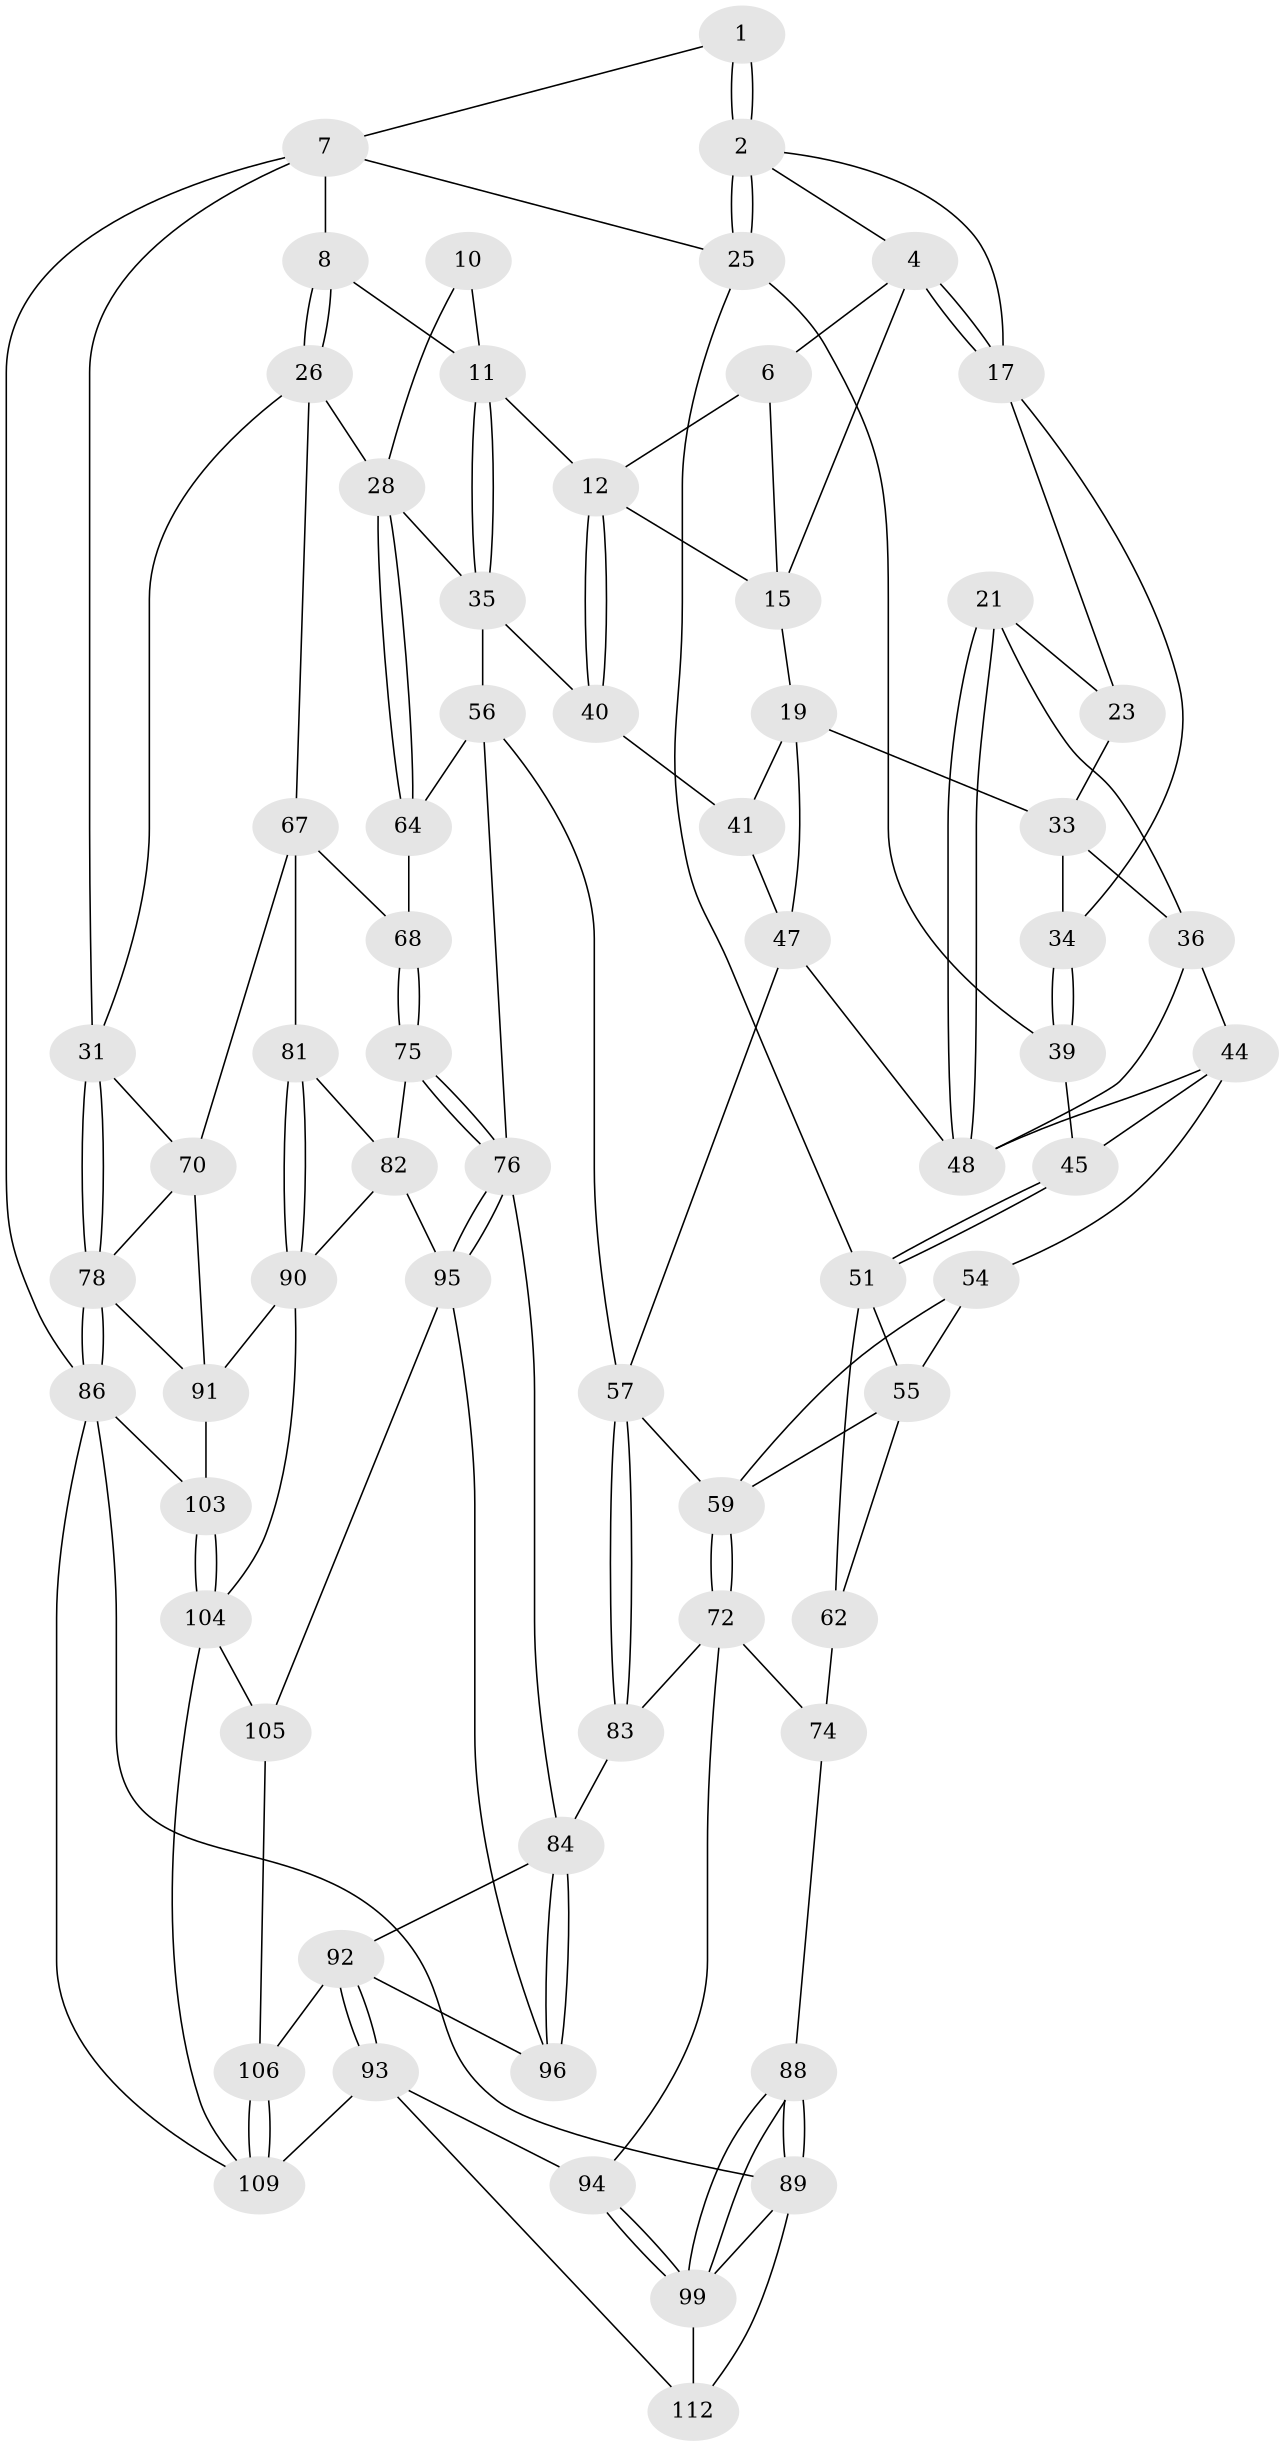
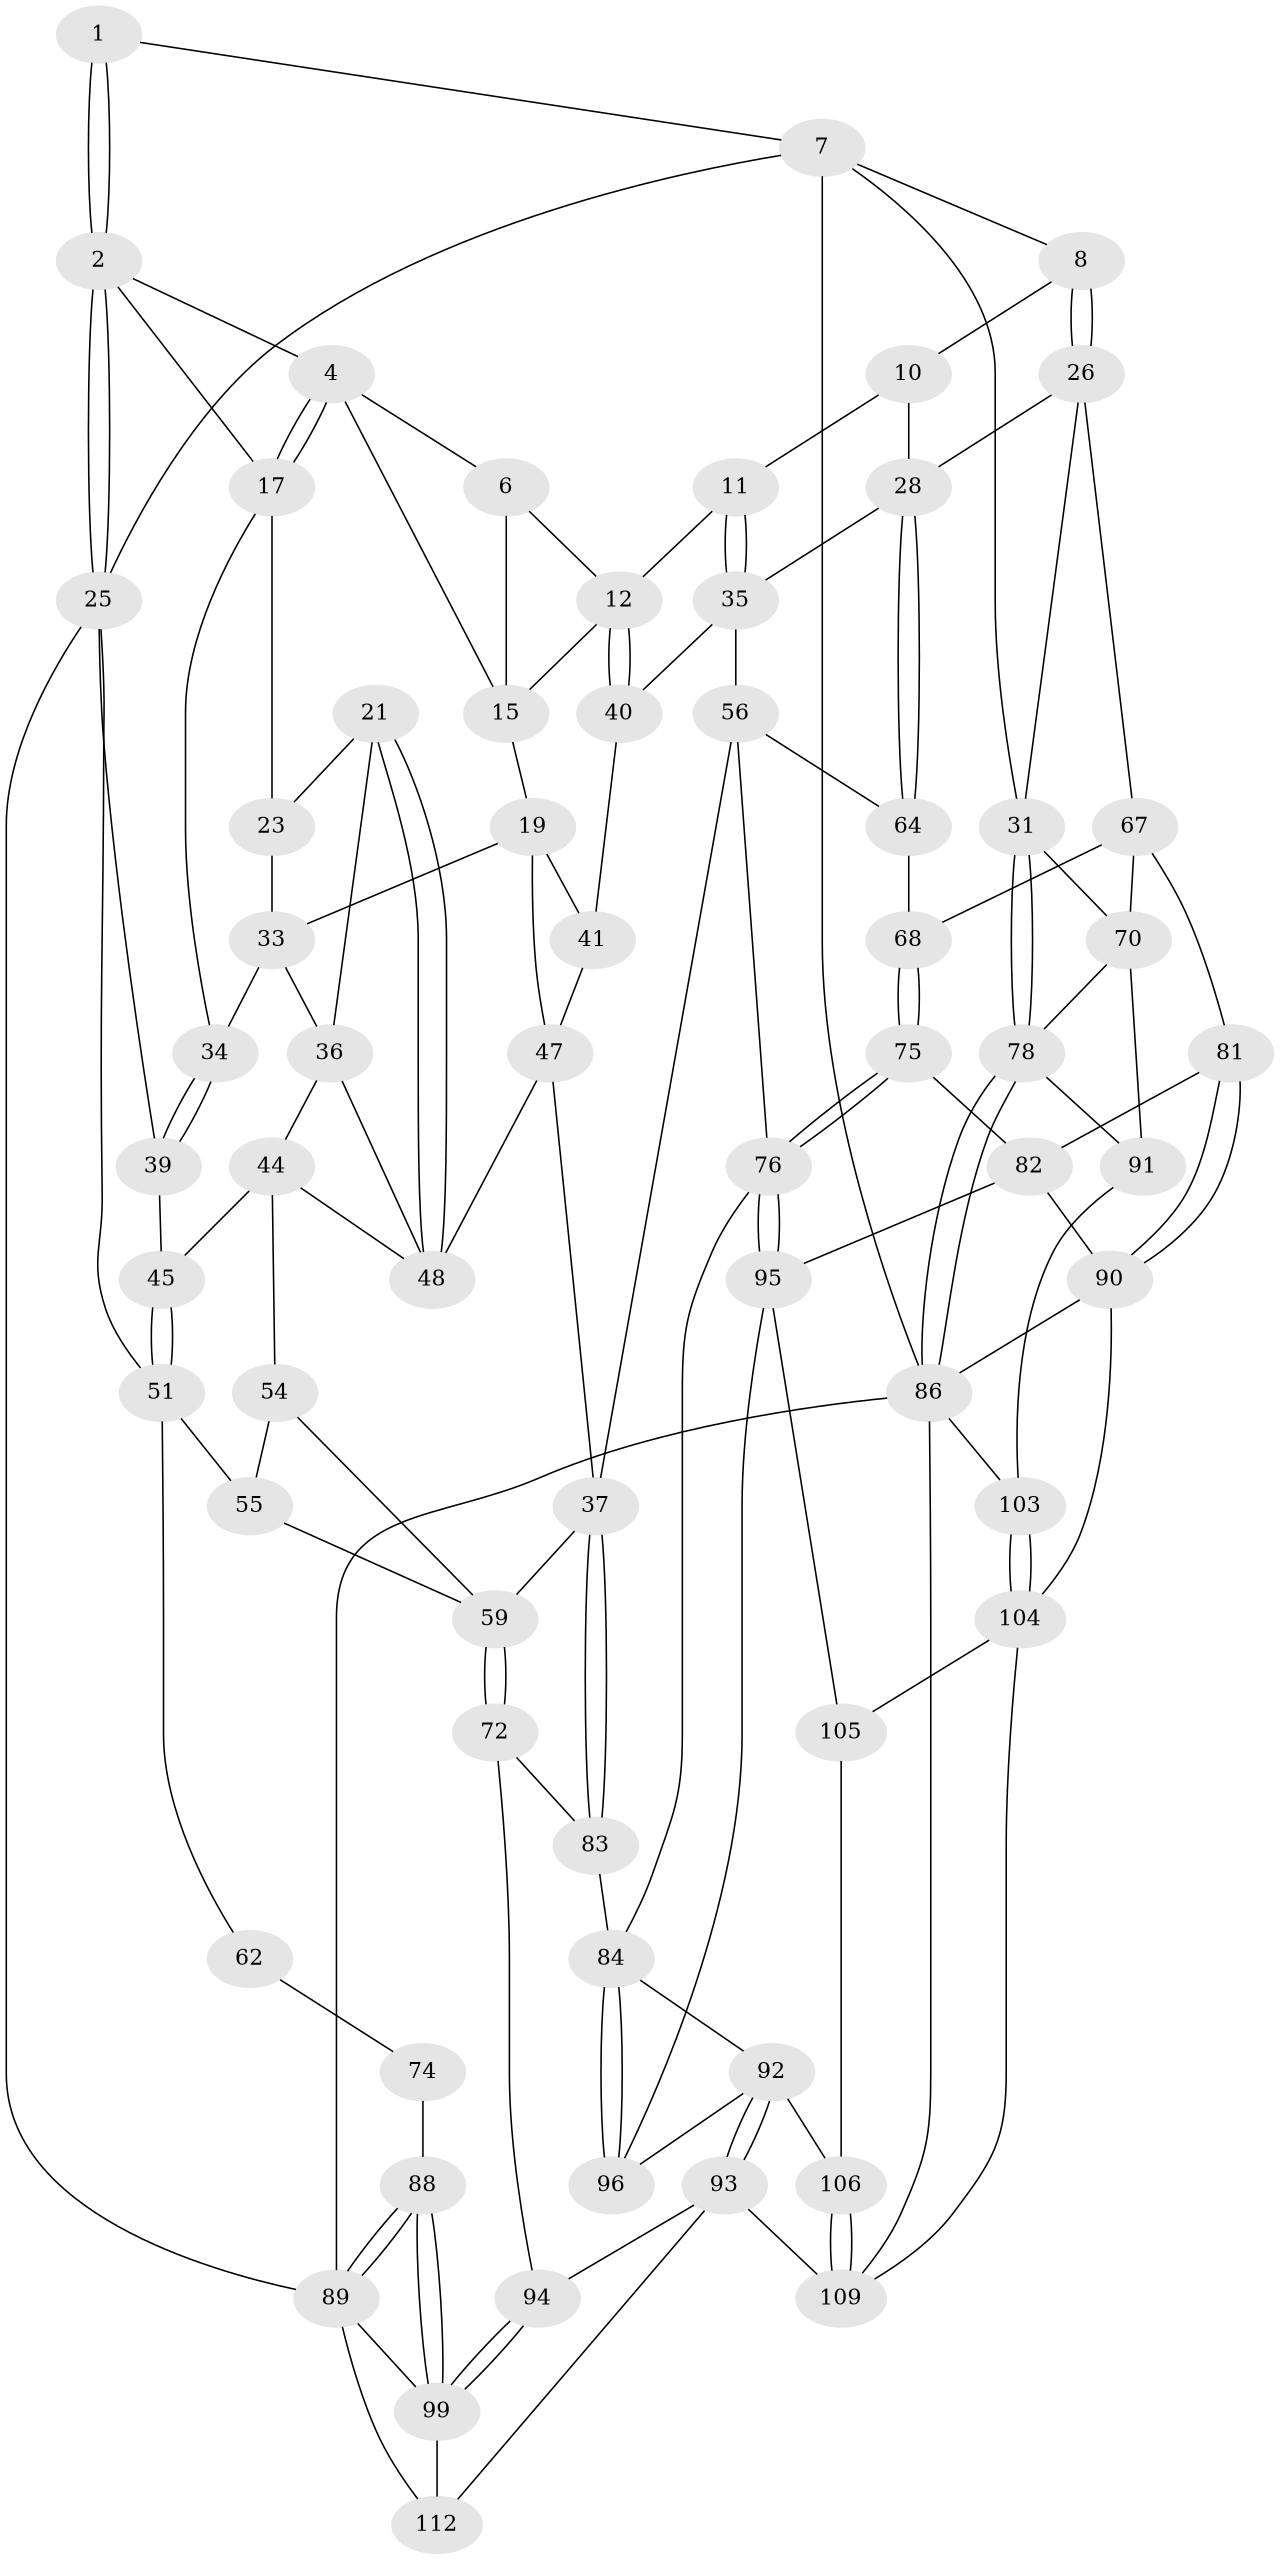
(404, 317) -> (995, 318)
(250, 1336) -> (1014, 1340)
(621, 1393) -> (596, 1506)
(871, 1506) -> none
none -> (6, 1536)
(773, 1676) -> none
